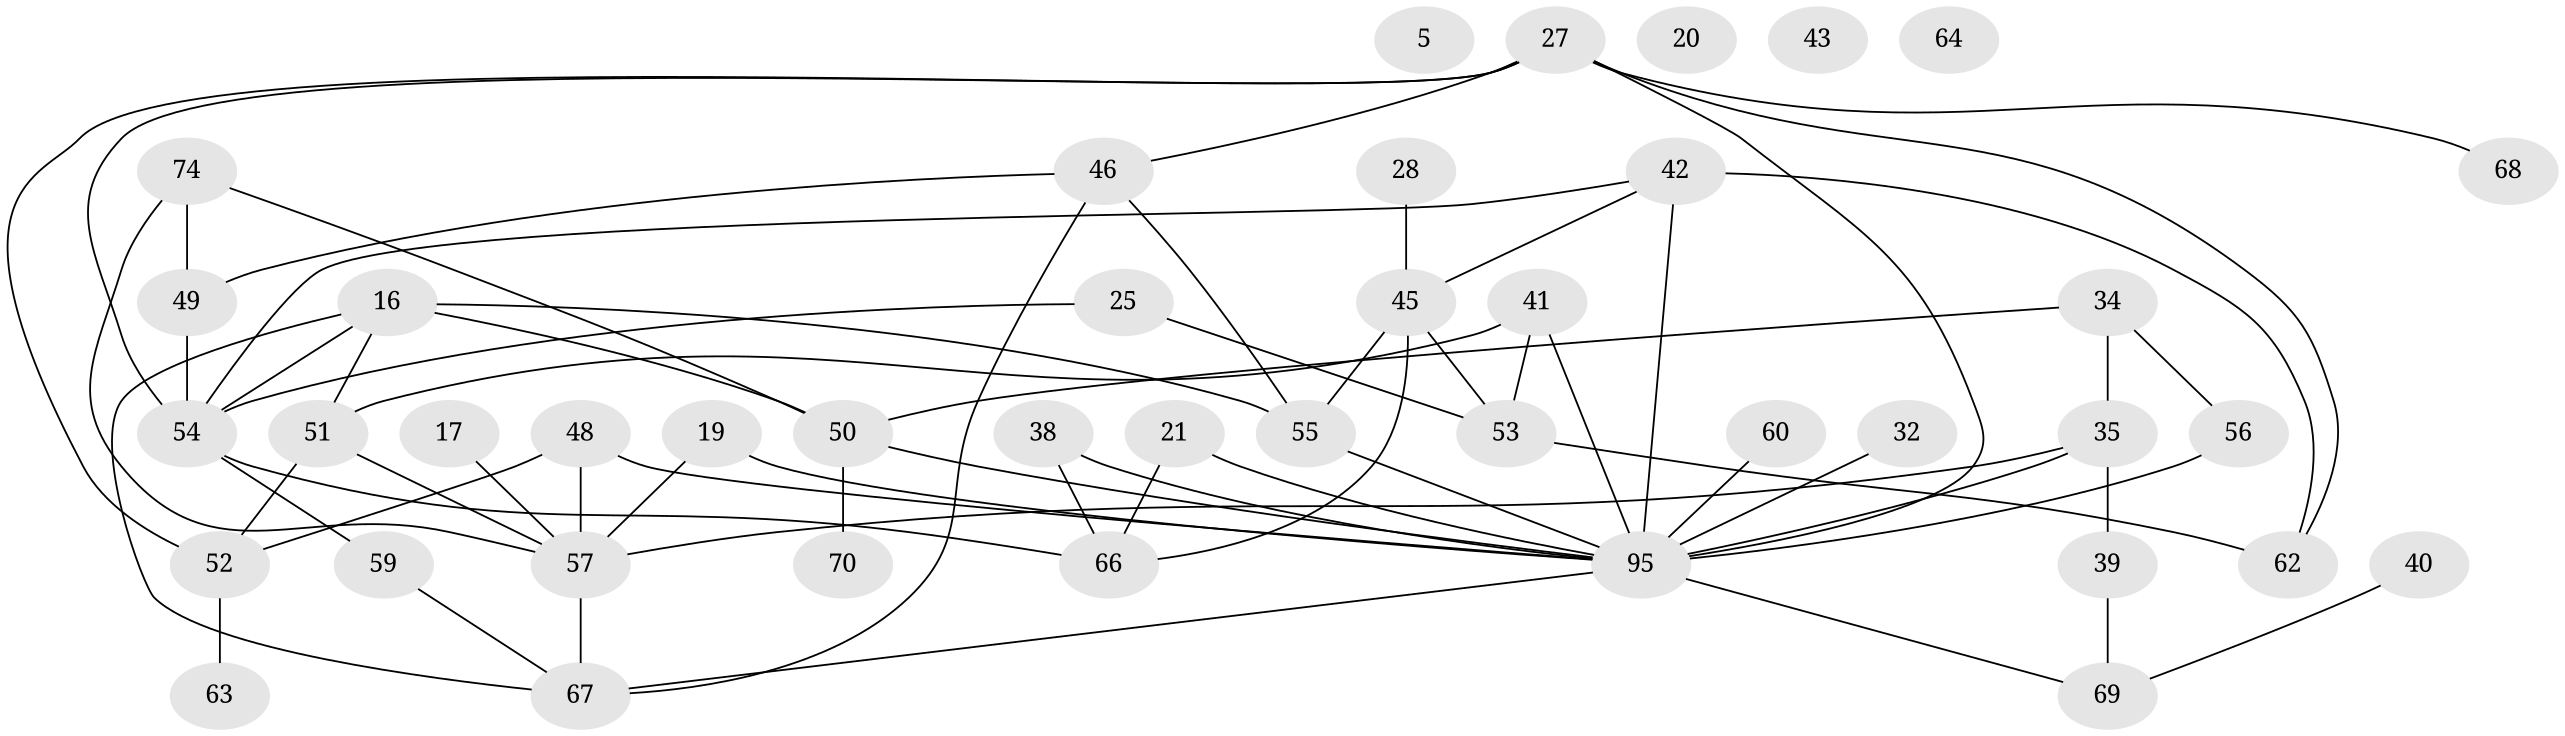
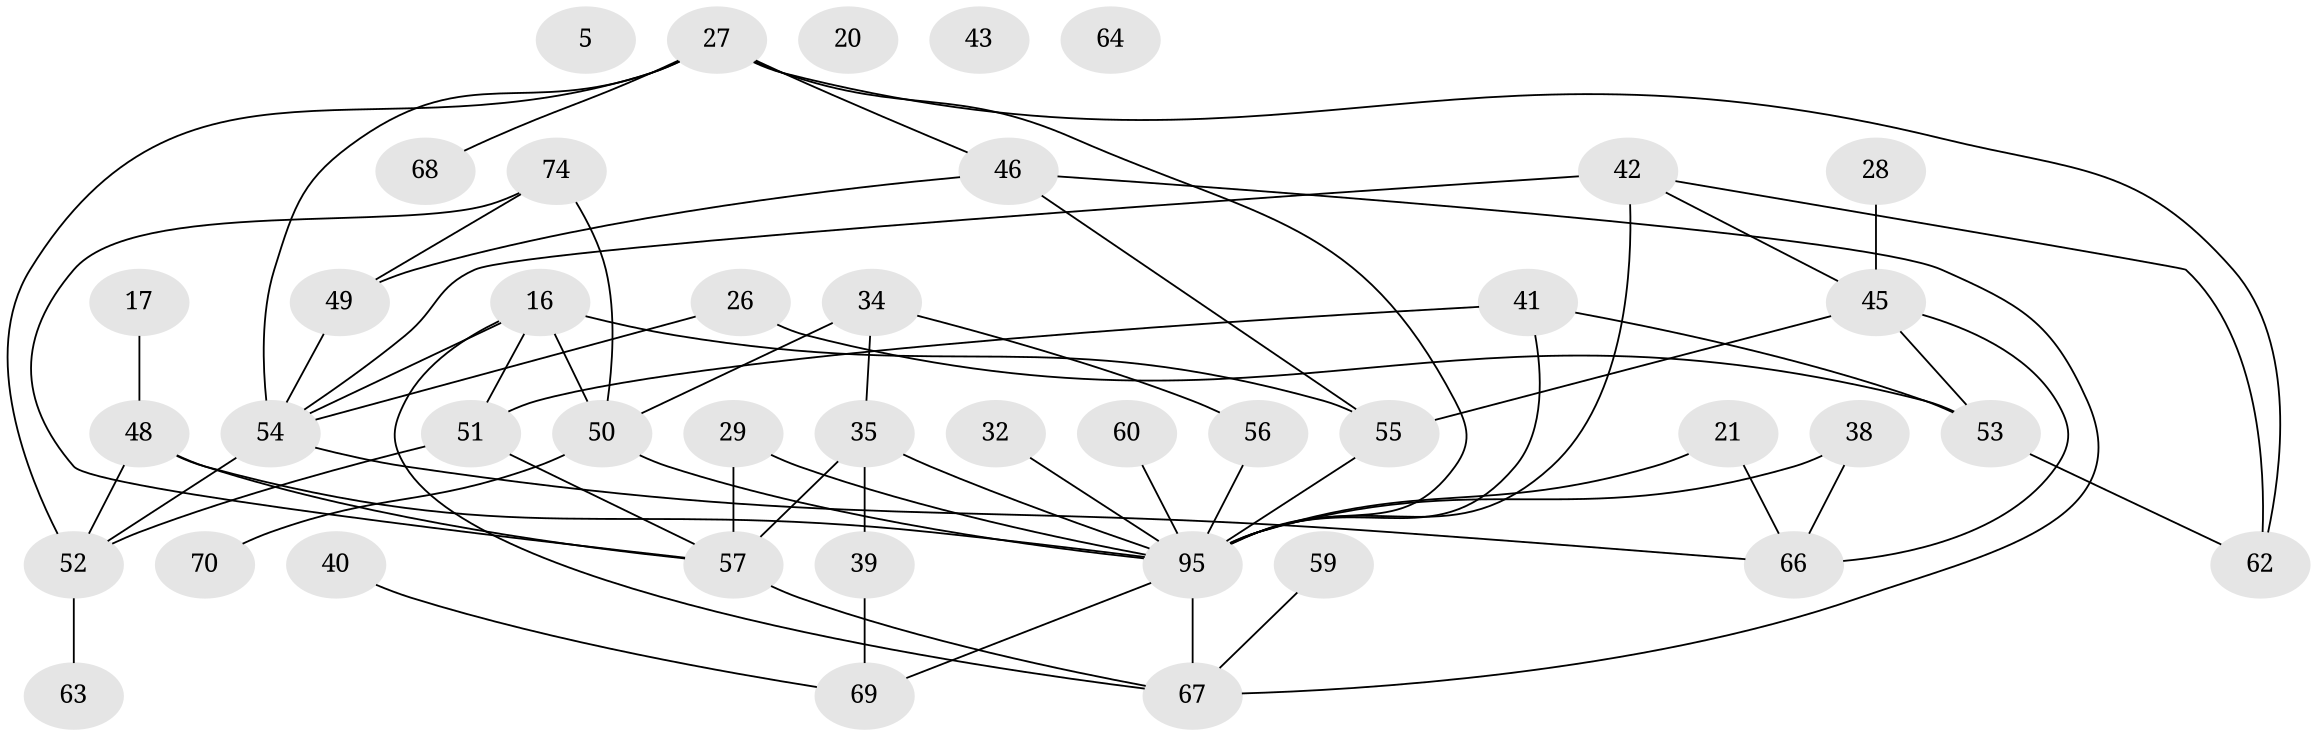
(1124, 302) -> (741, 302)
(712, 434) -> (733, 434)
(286, 499) -> (169, 501)
(515, 499) -> (139, 368)
